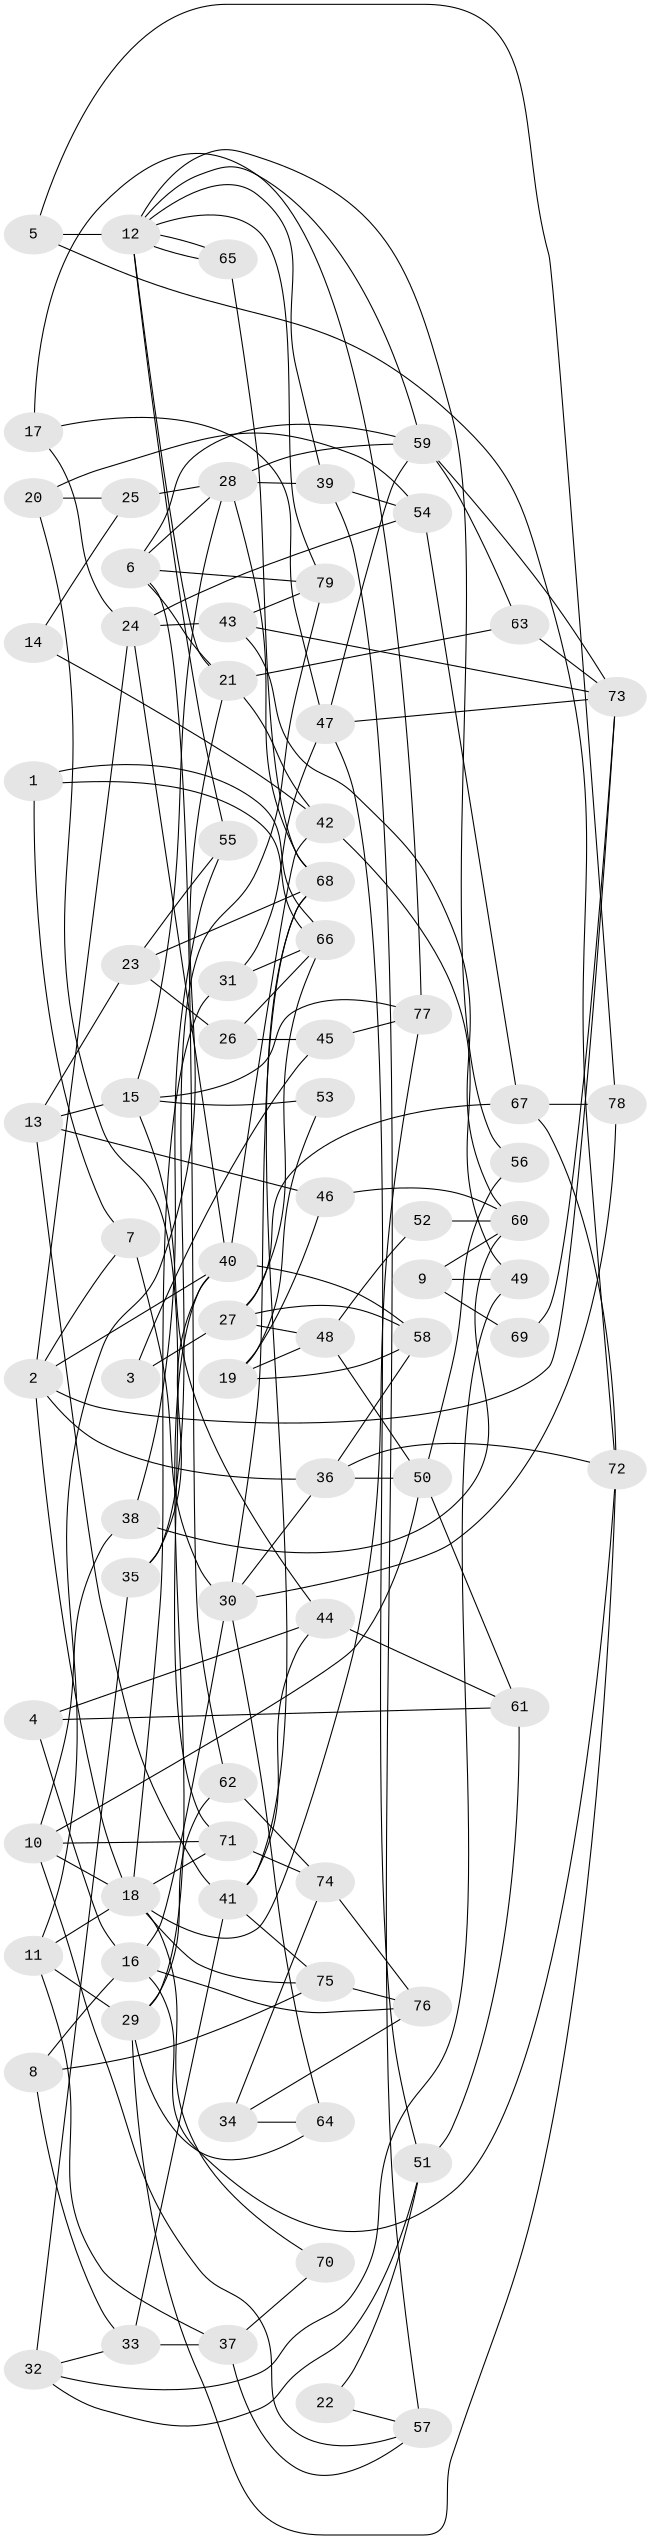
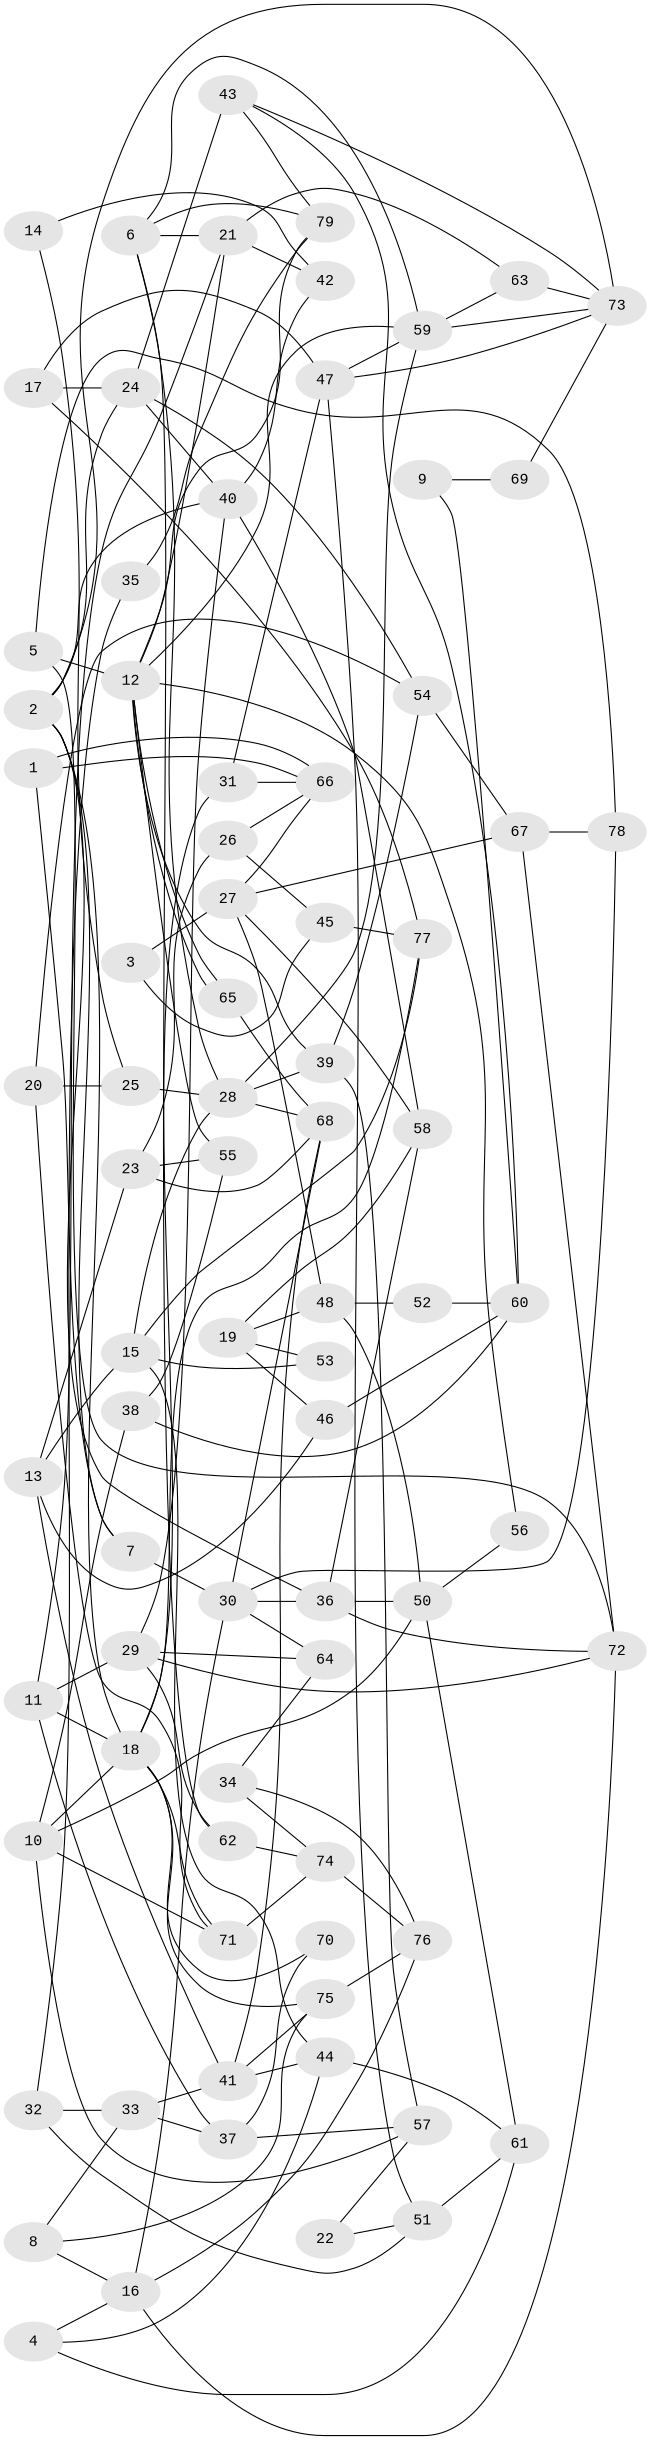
(520, 1279) -> none
(179, 1420) -> none
